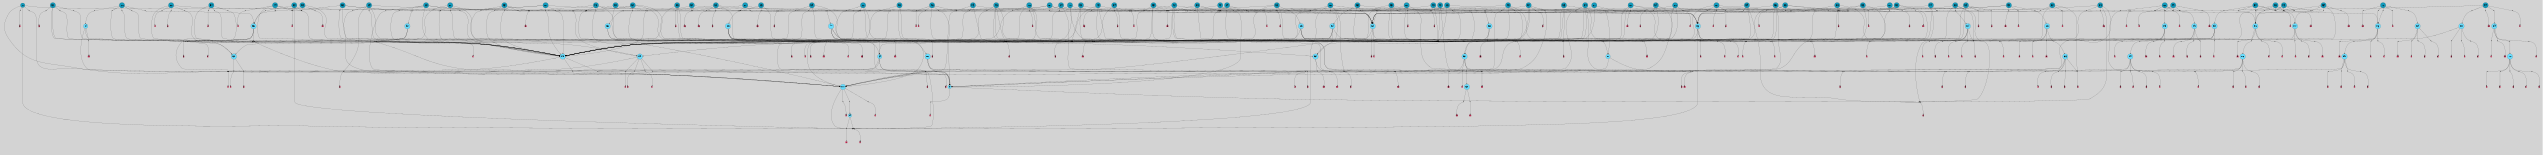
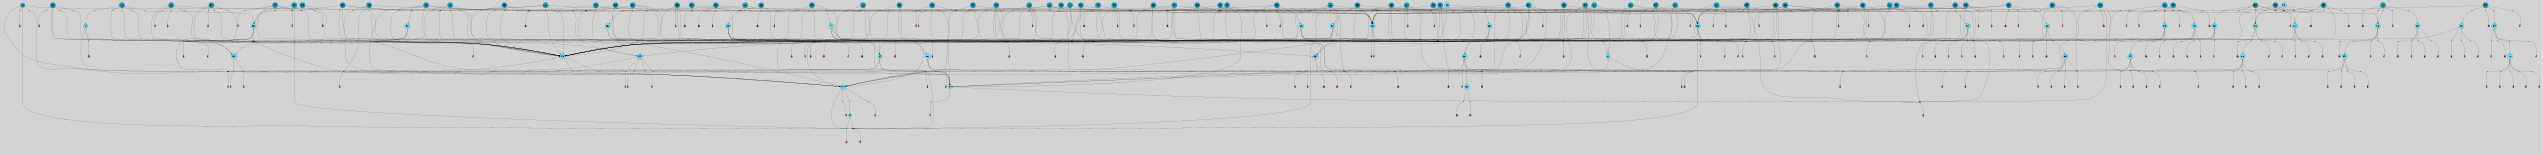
(1447, 5) -> (1447, 5)
(2284, 5) -> (2284, 5)
